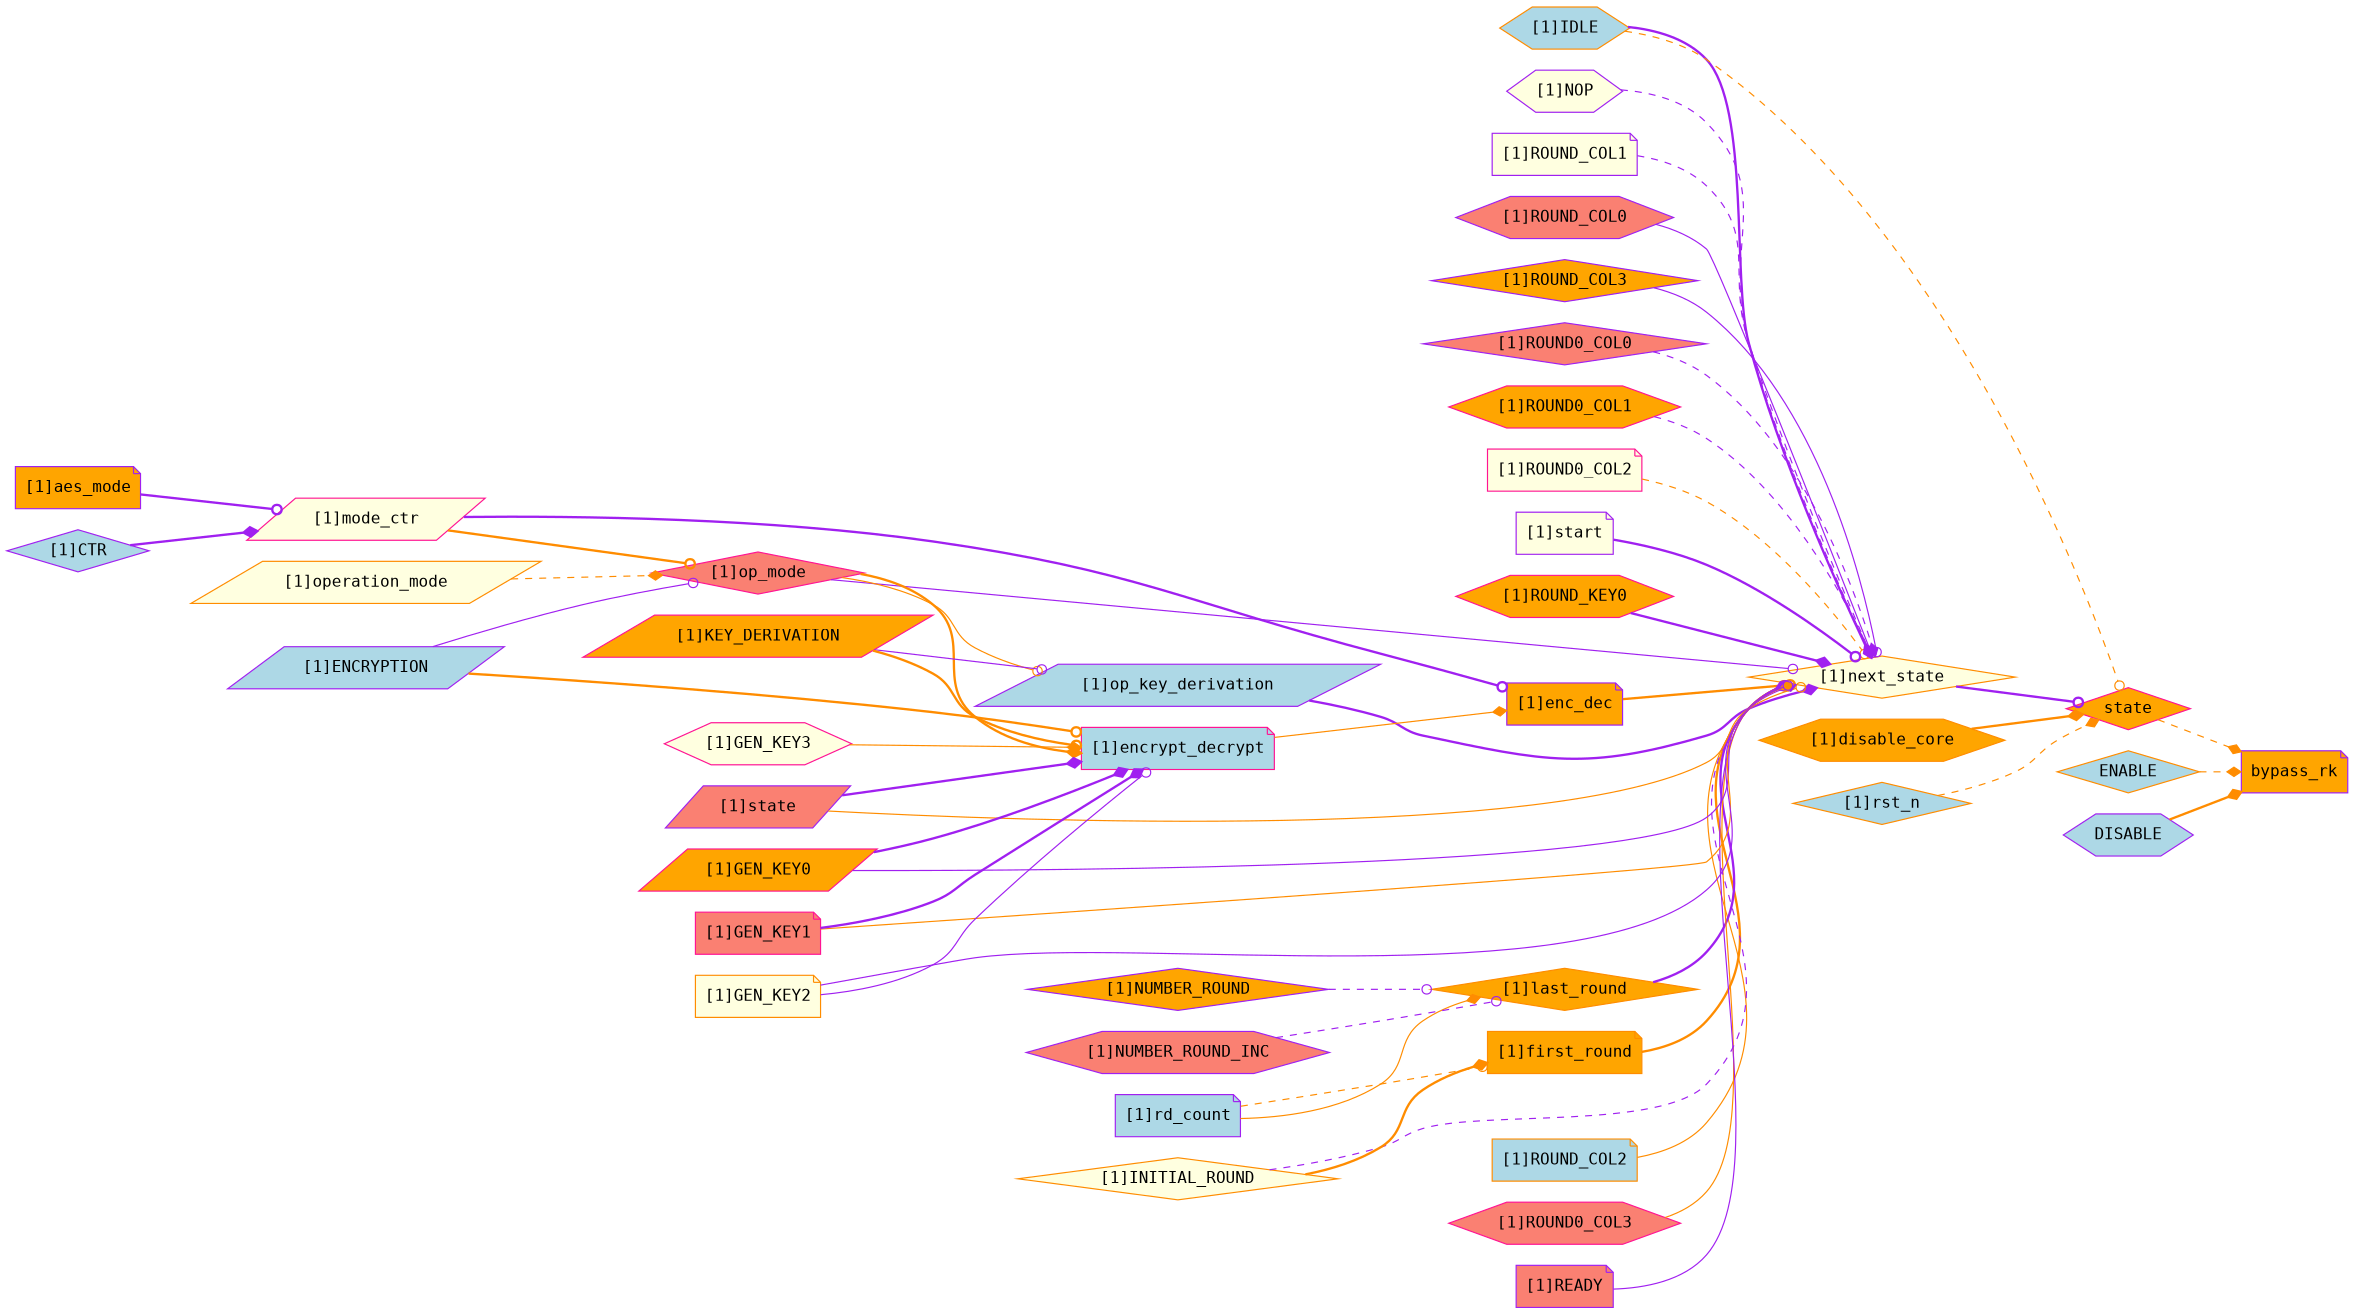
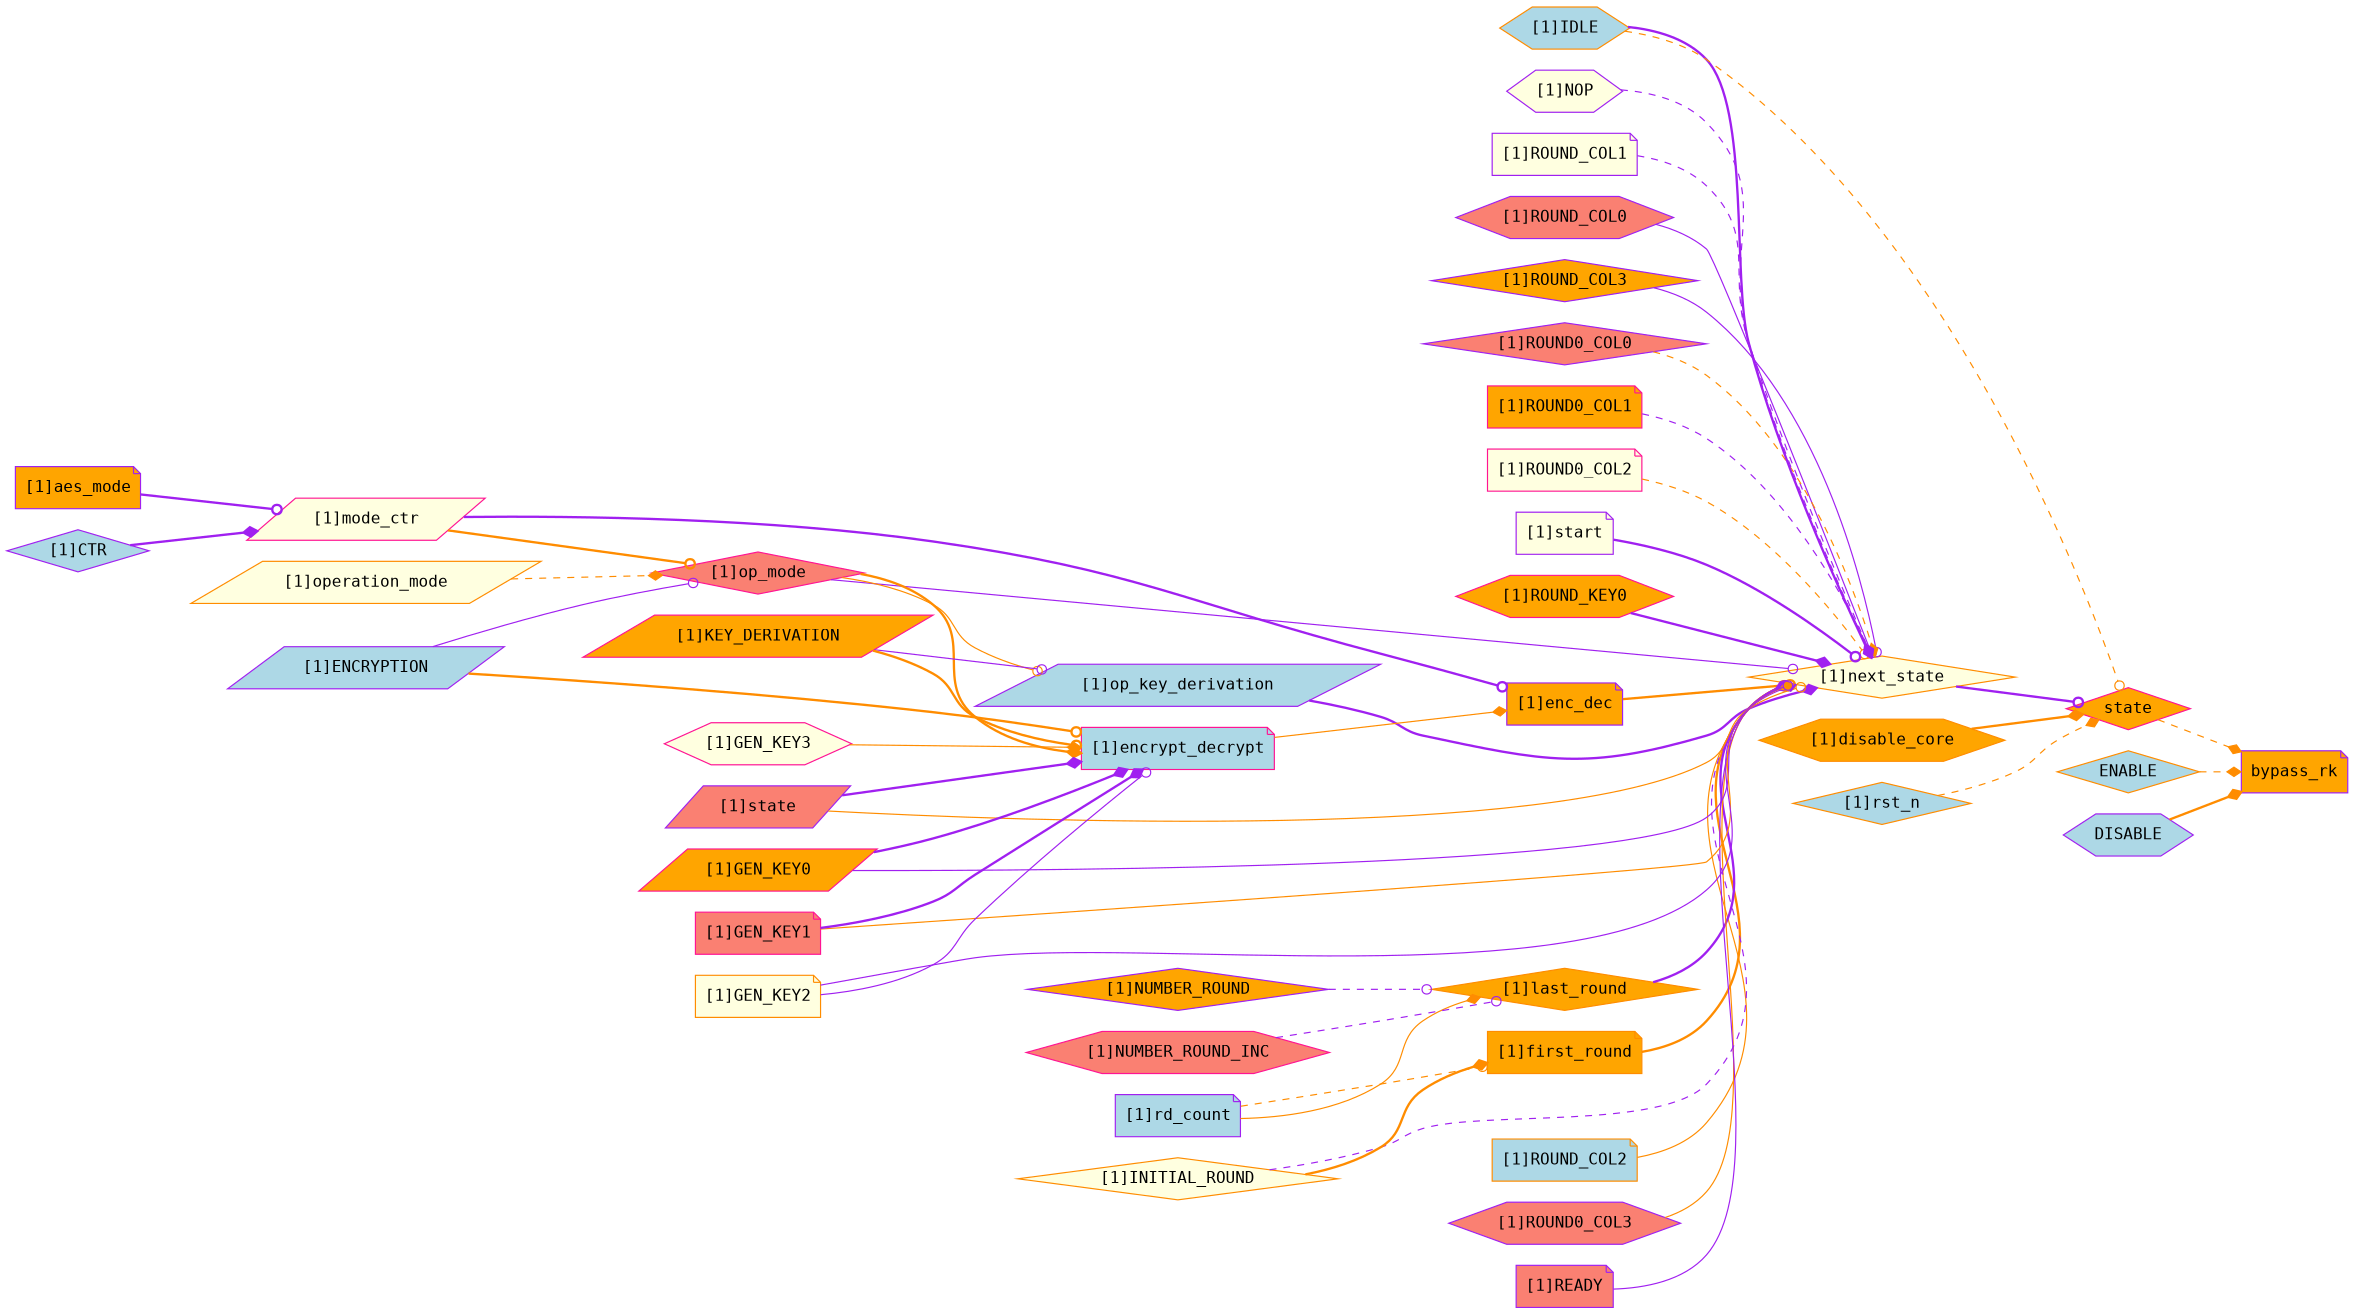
(1565, 407) -> (1565, 407)
(1771, 441) -> (1771, 441)
(1178, 1052) -> (1178, 1052)
(1565, 1223) -> (1565, 1223)
